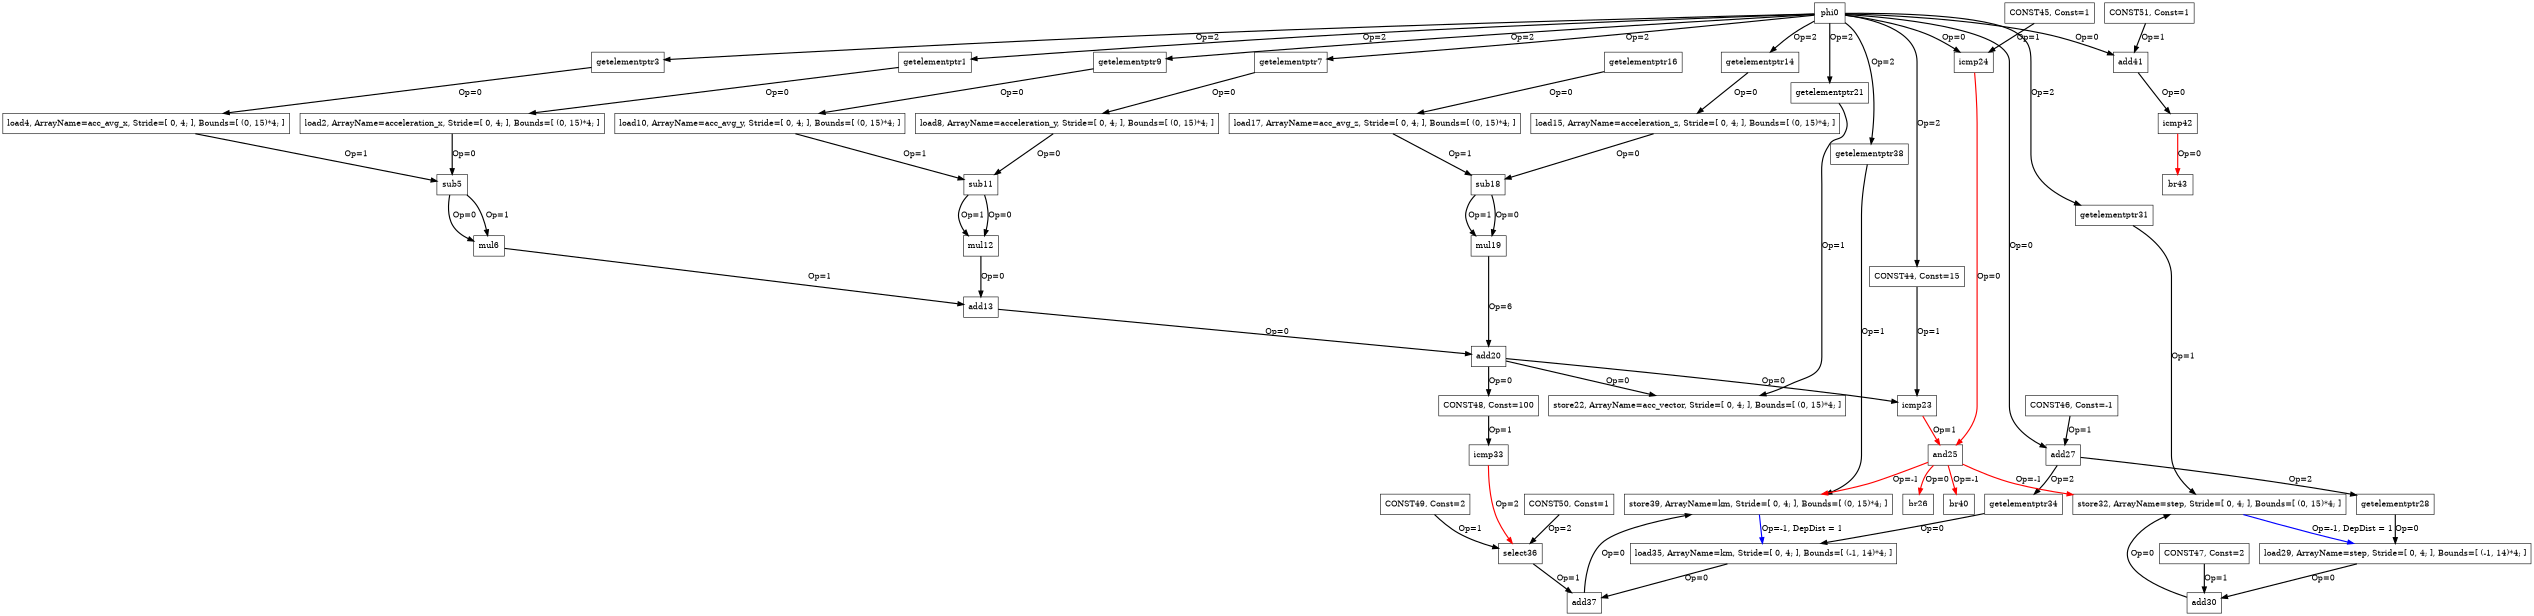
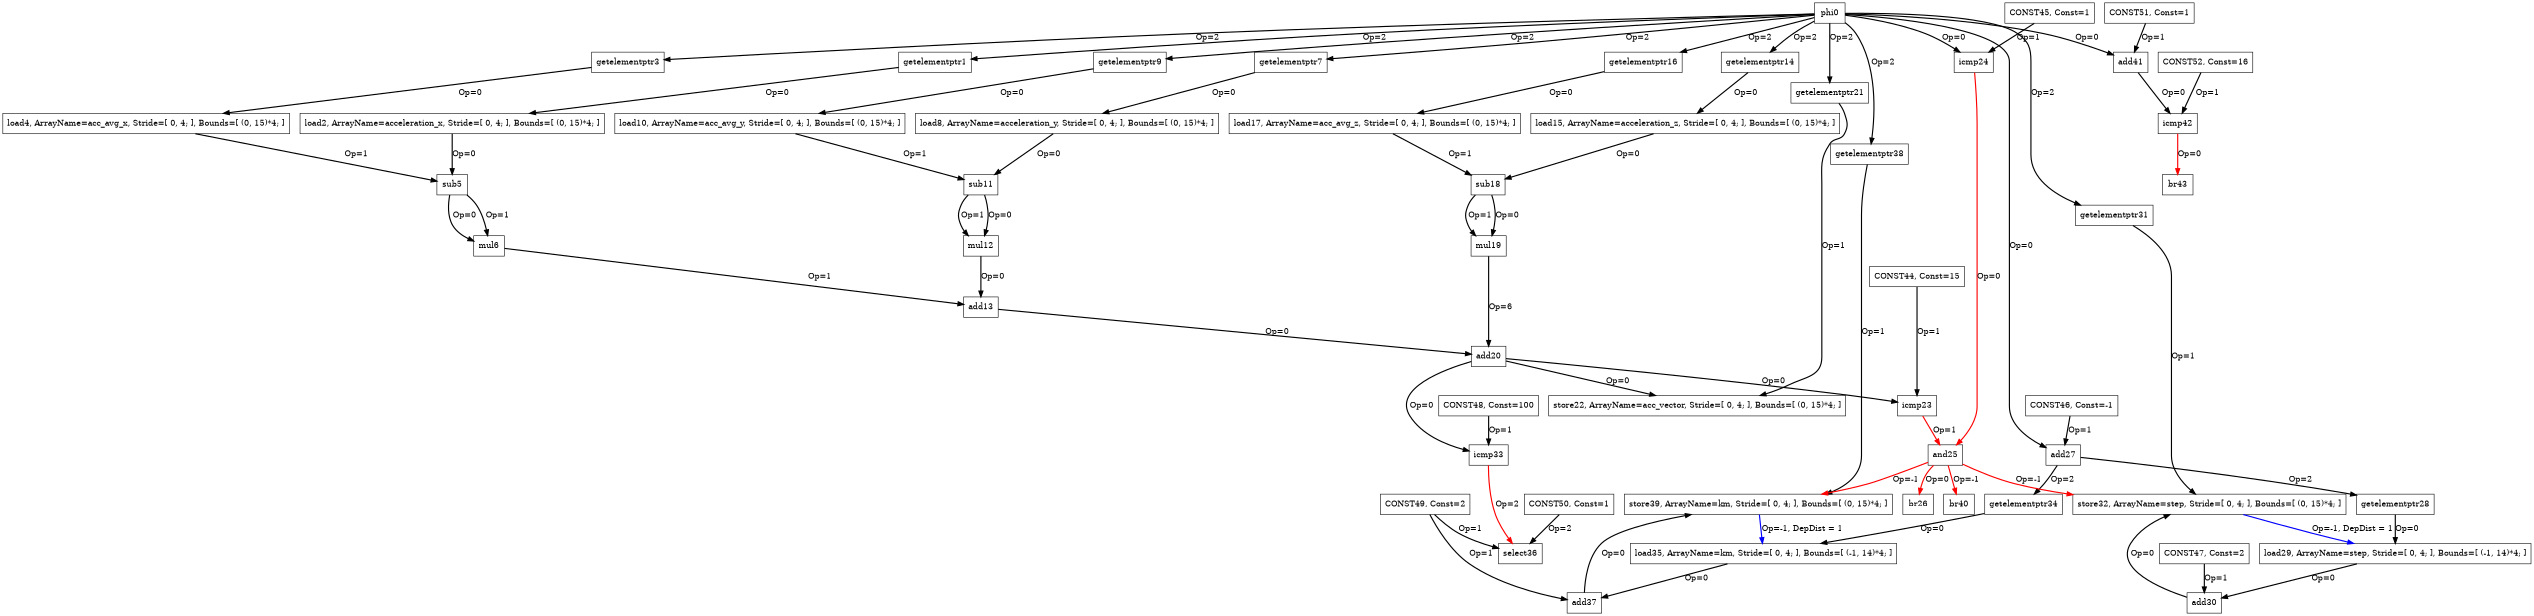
none -> (2205, 62)
(1917, 115) -> (1750, 34)
(1489, 378) -> (1407, 402)
(1550, 577) -> (1485, 573)
